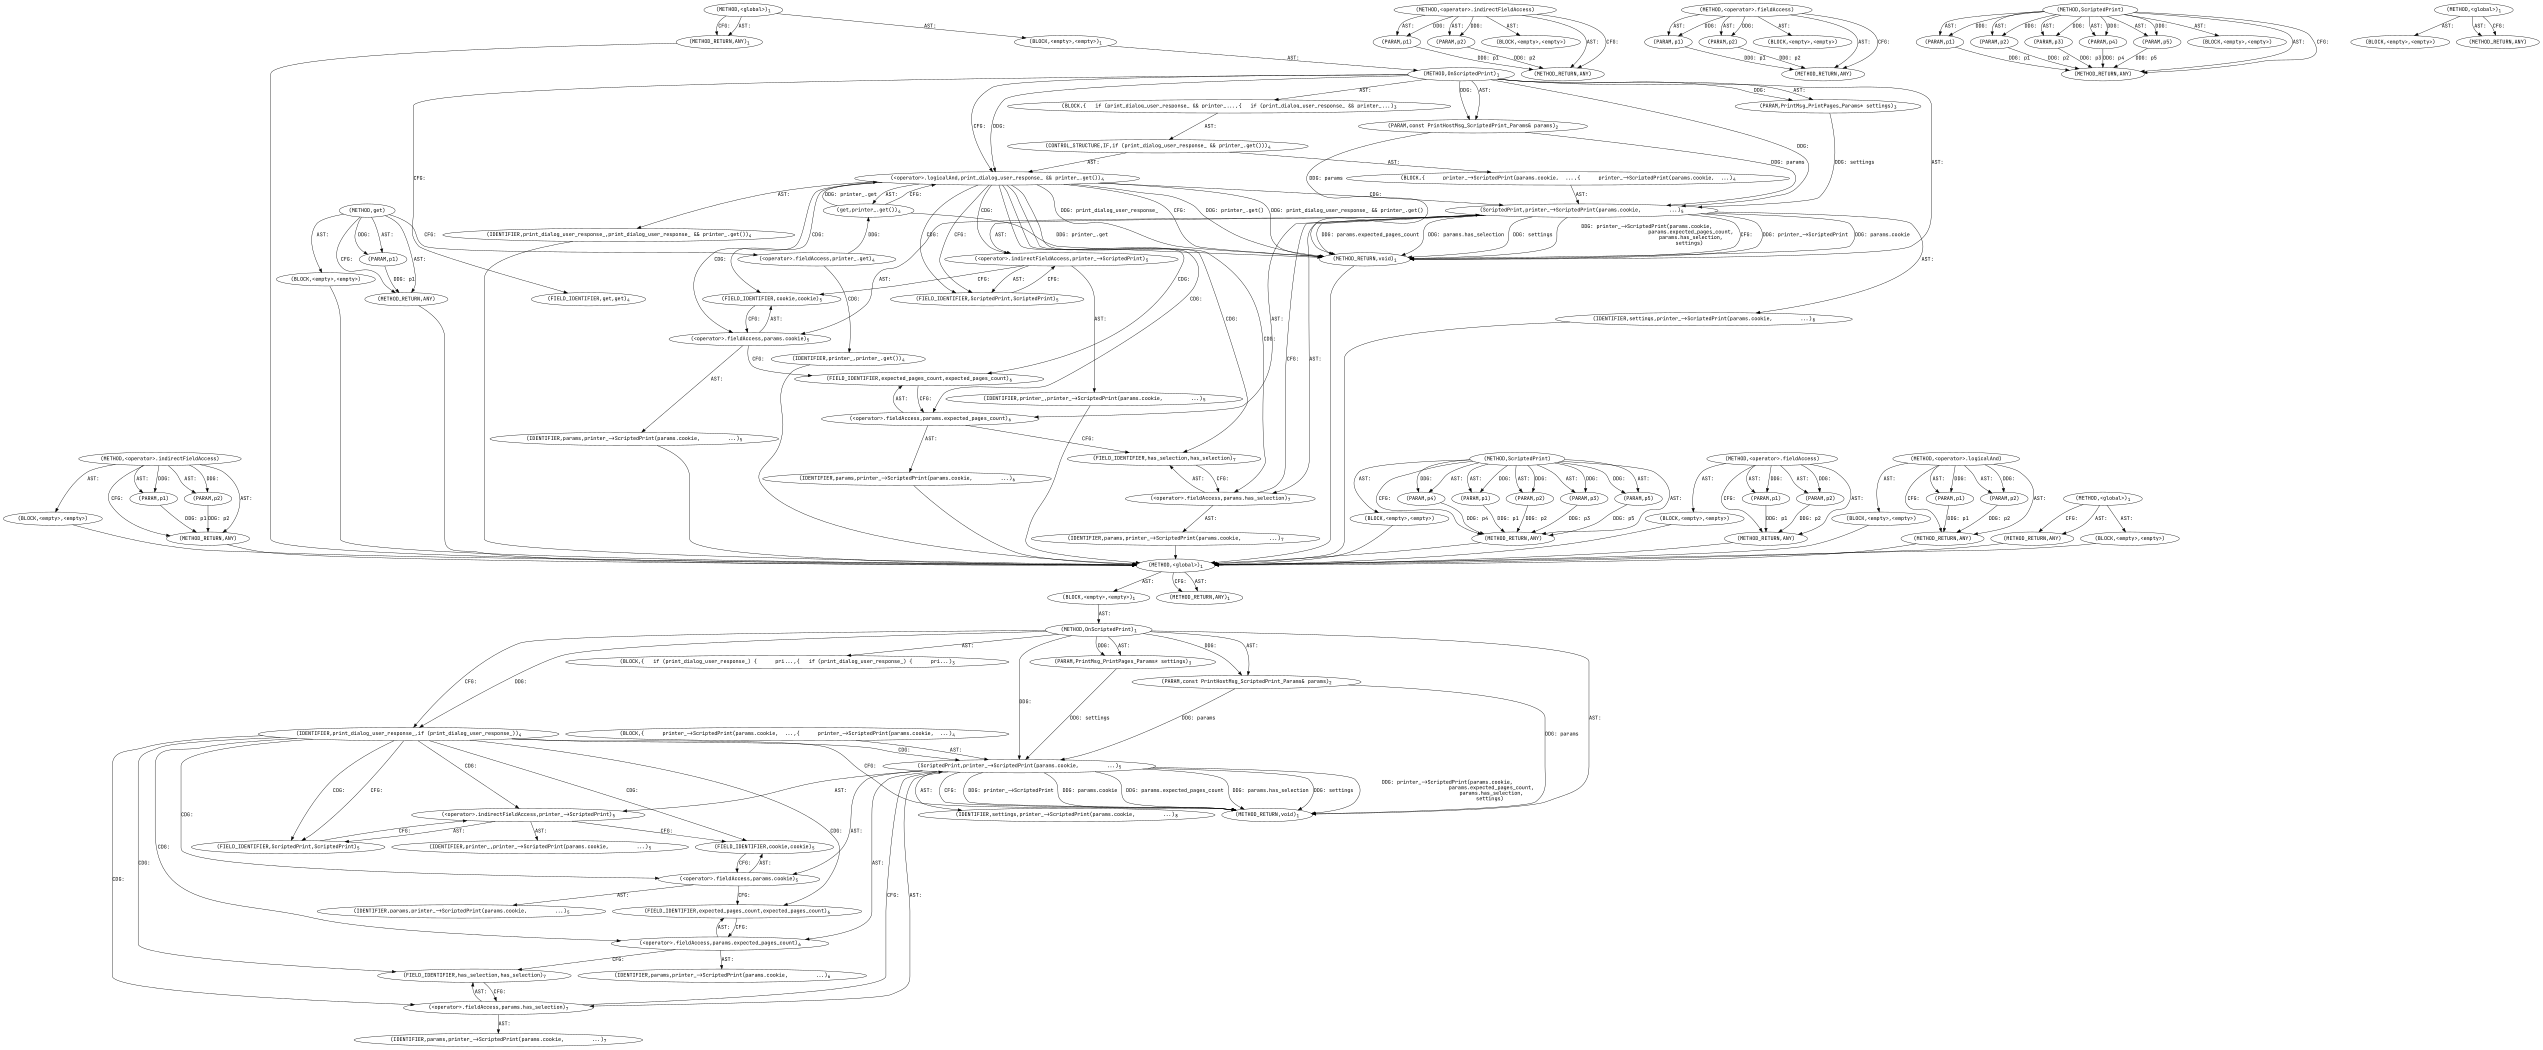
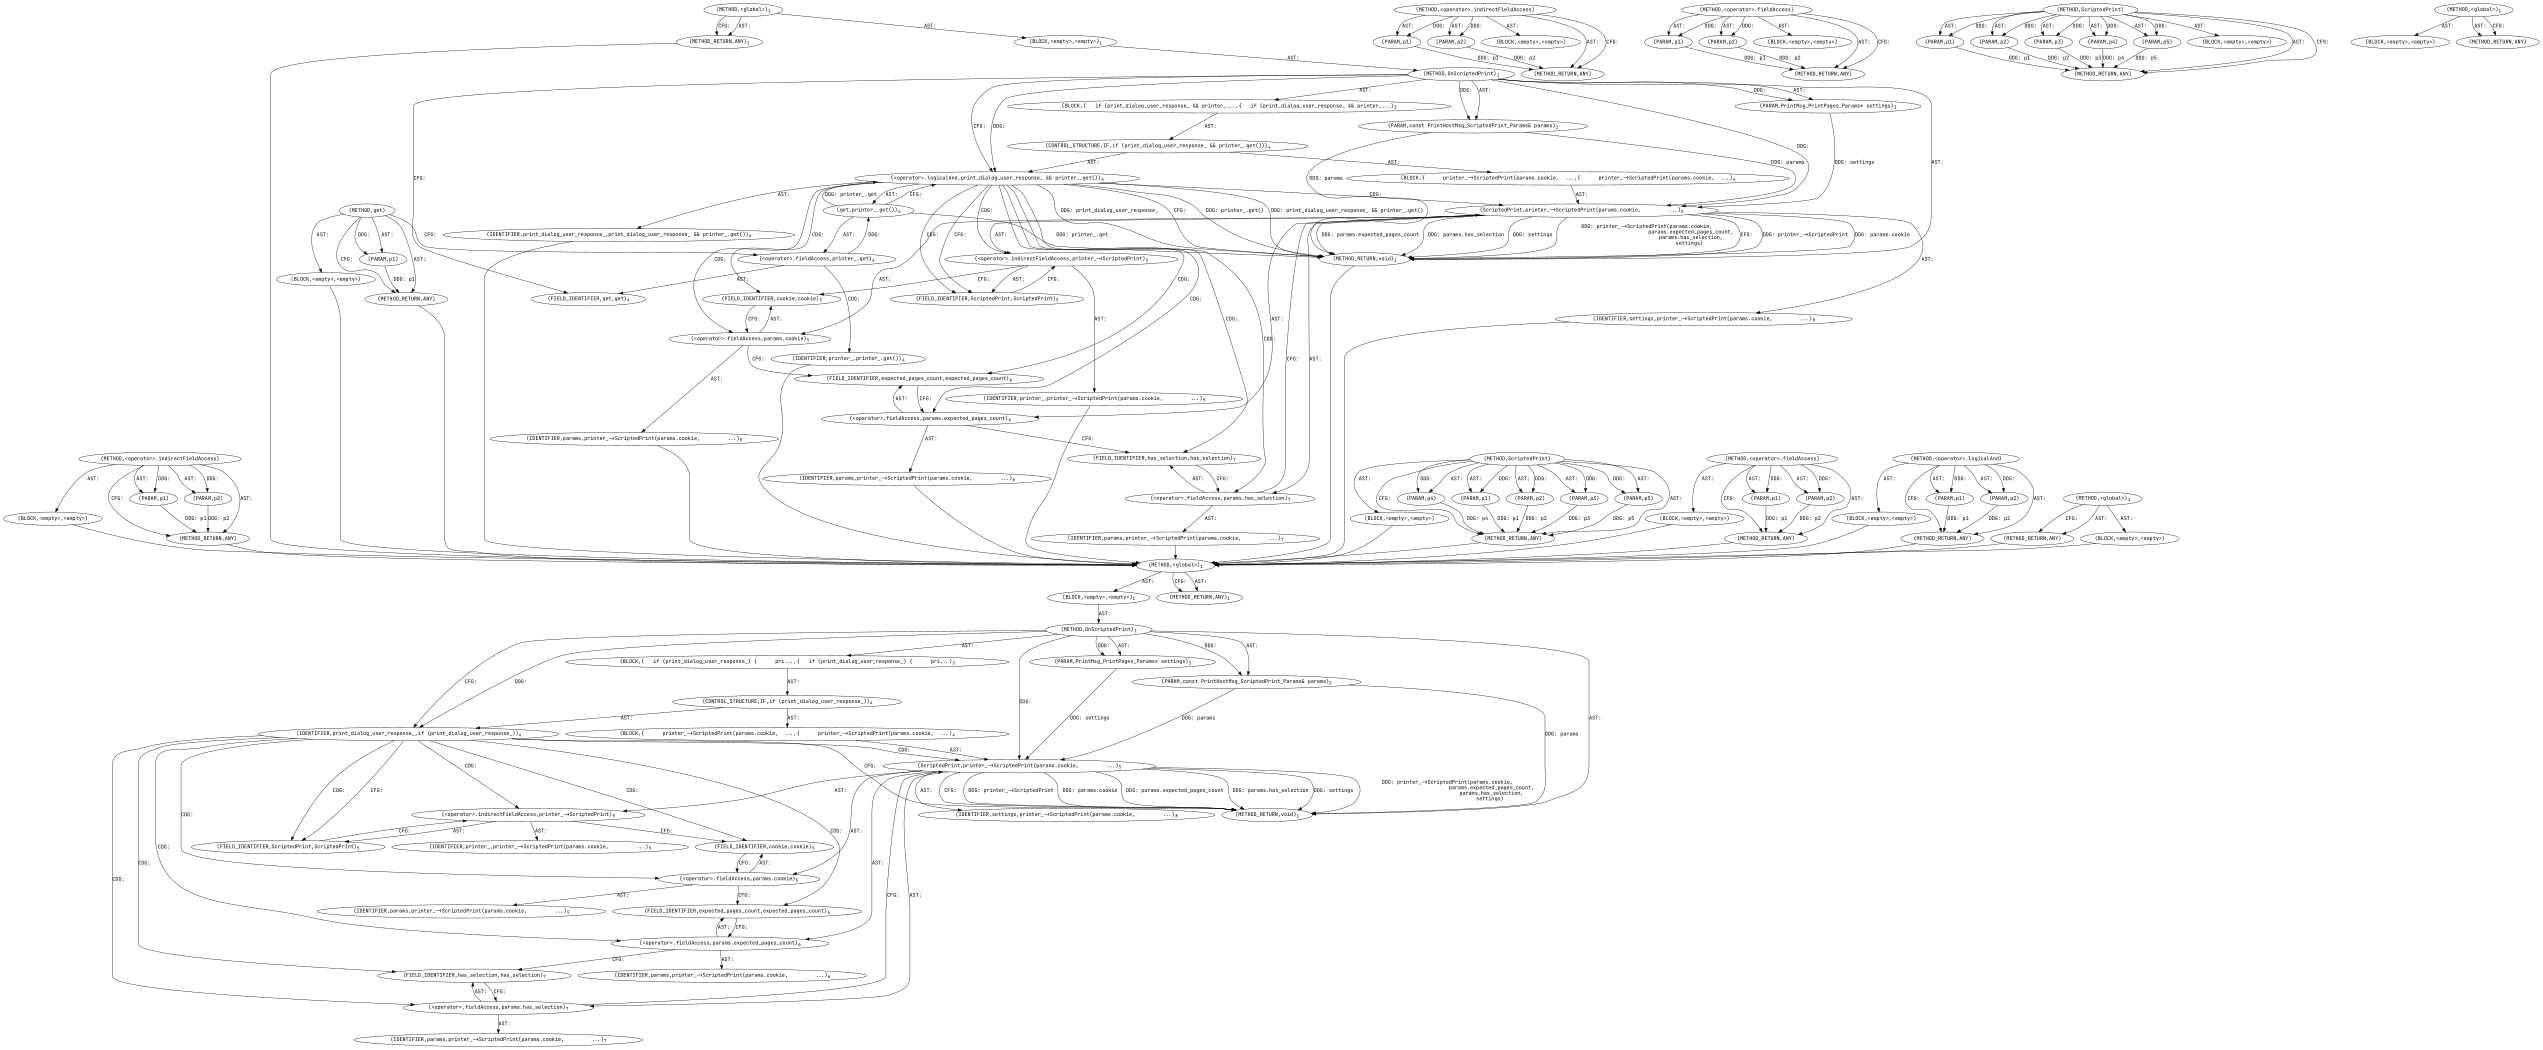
none -> (837, 231)
none -> (703, 279)
none -> (787, 702)
